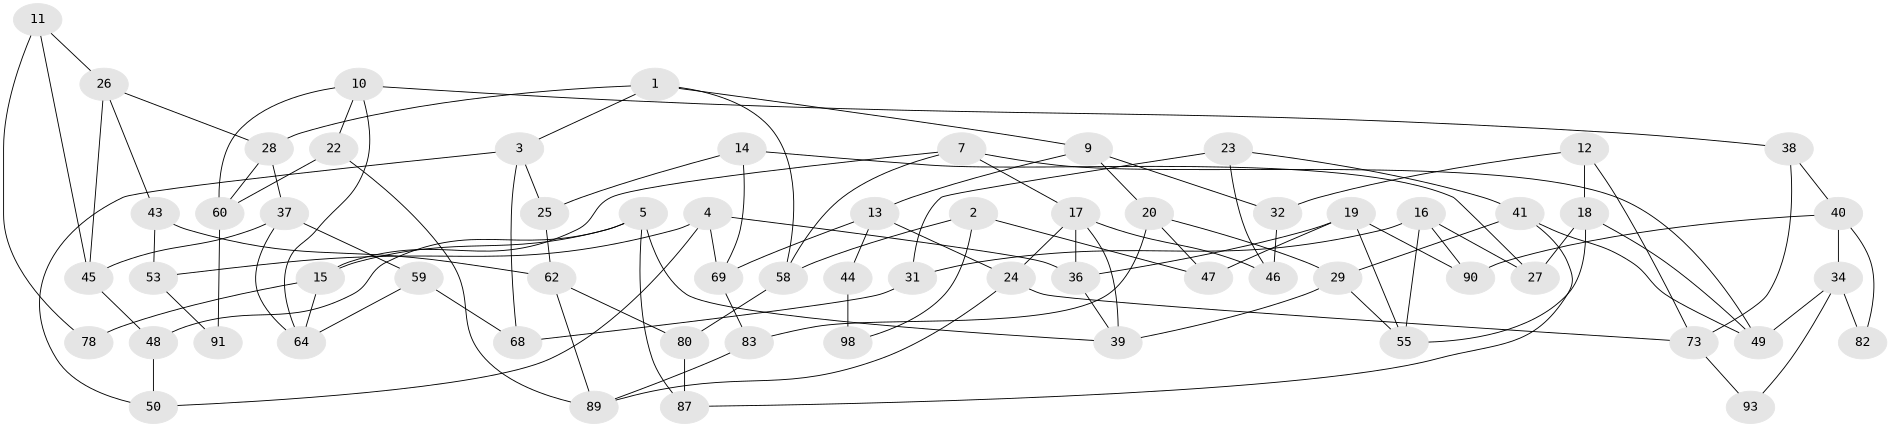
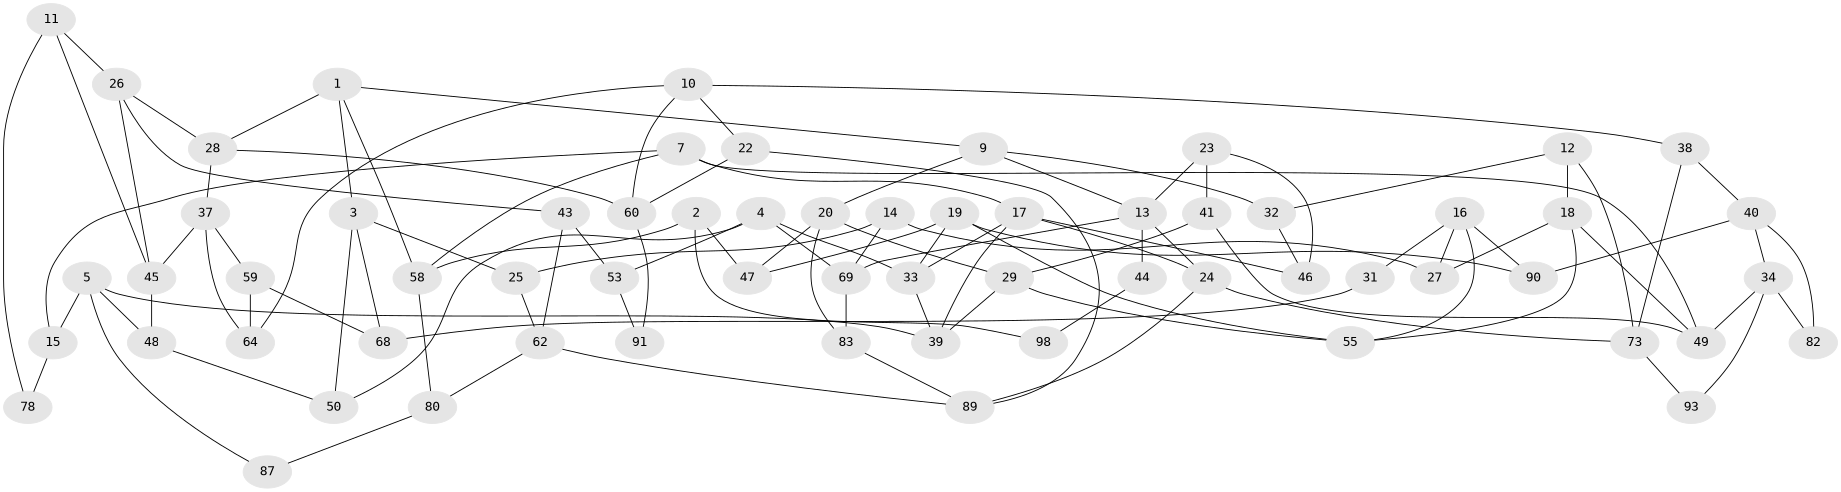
(1037, 180) -> (1171, 185)
(1076, 278) -> (911, 278)
(309, 316) -> none
(1191, 389) -> none
